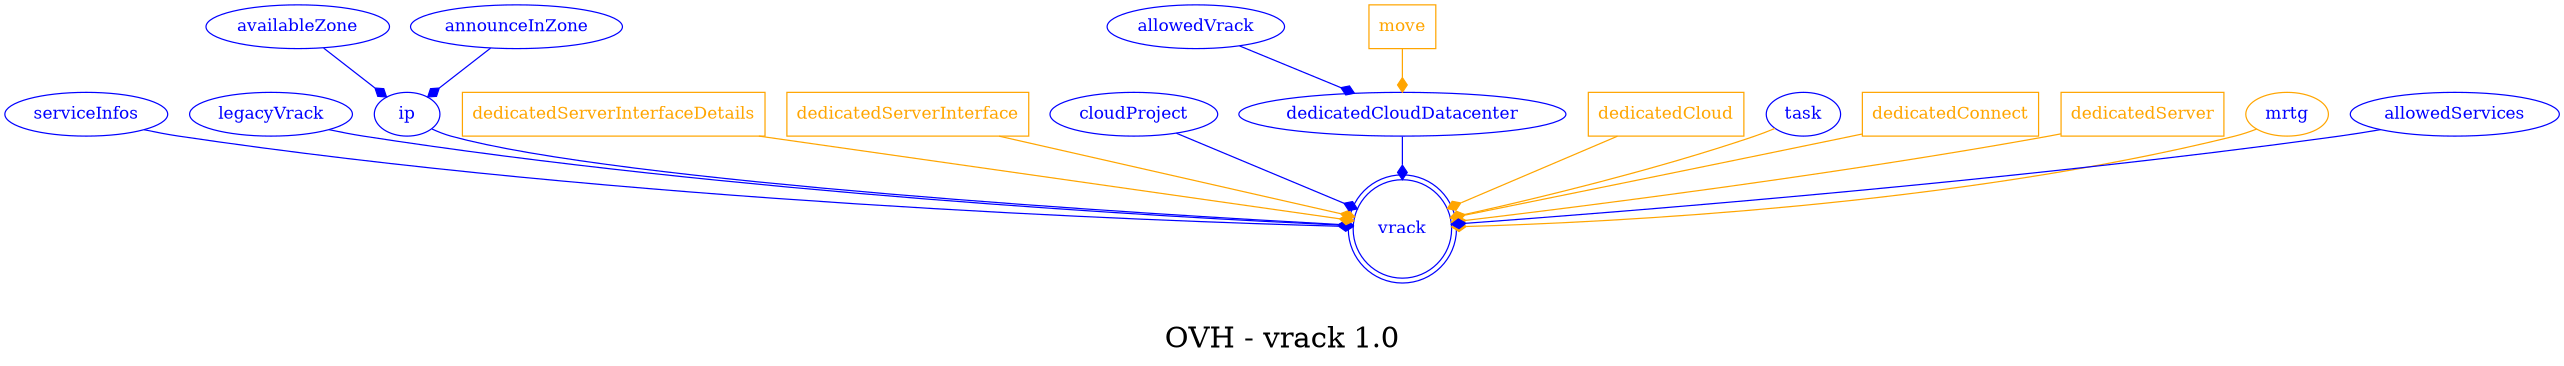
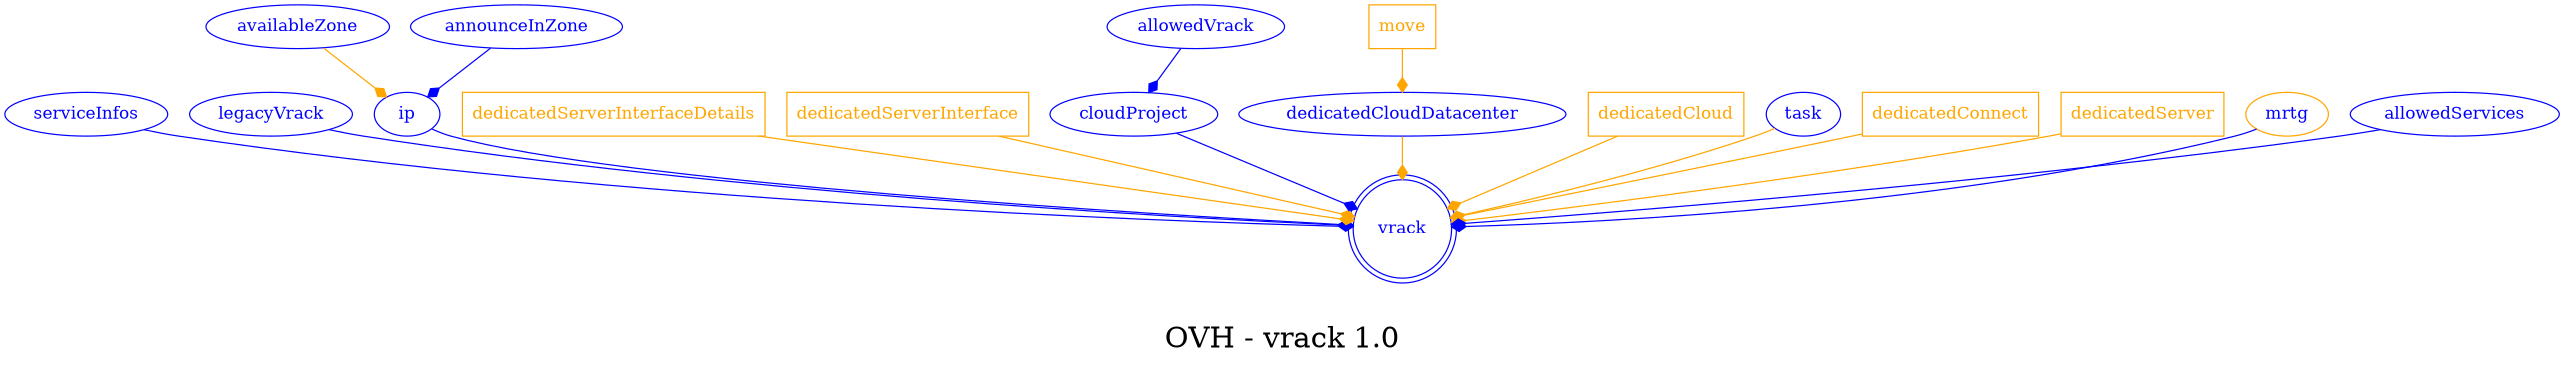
(1290, 67) -> (1169, 65)
(349, 68) -> (349, 68)
(1402, 151) -> (1402, 151)
(1864, 199) -> (1864, 199)
